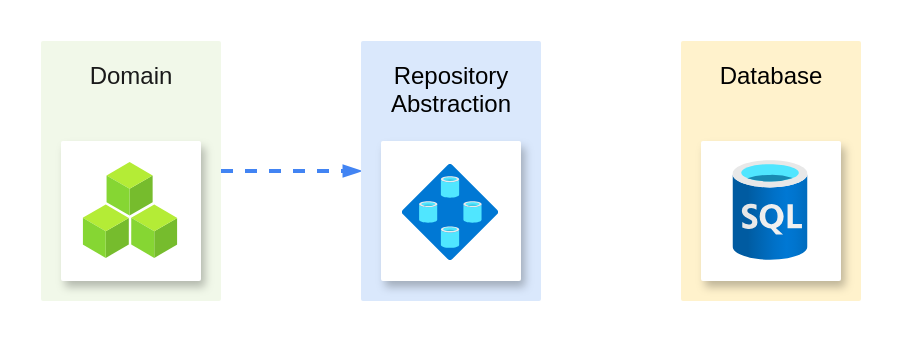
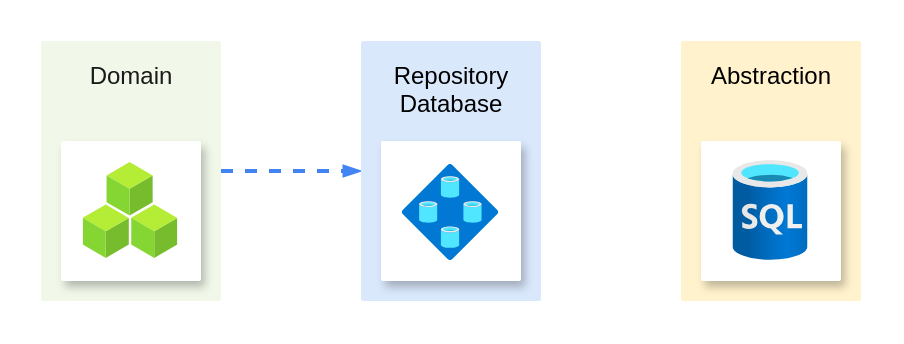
(772, 77) -> (772, 77)
(452, 92) -> (452, 92)
